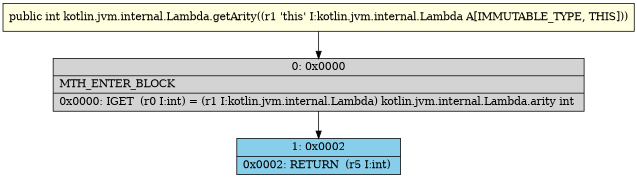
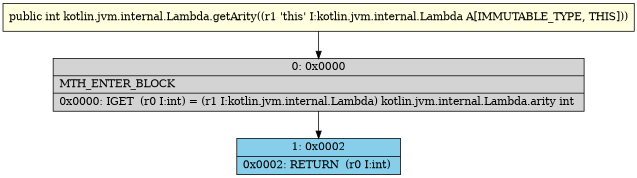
(319, 165) -> (319, 165)
